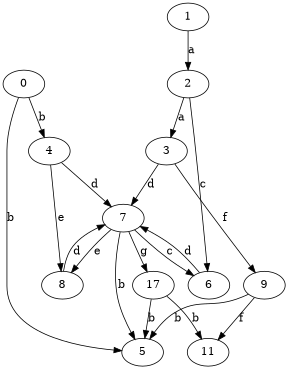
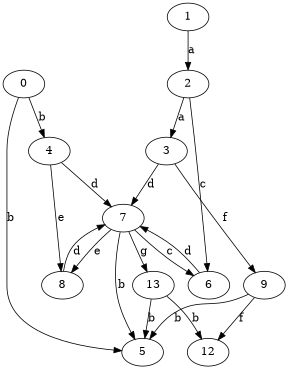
(153, 285) -> (153, 285)
(208, 352) -> (208, 352)
